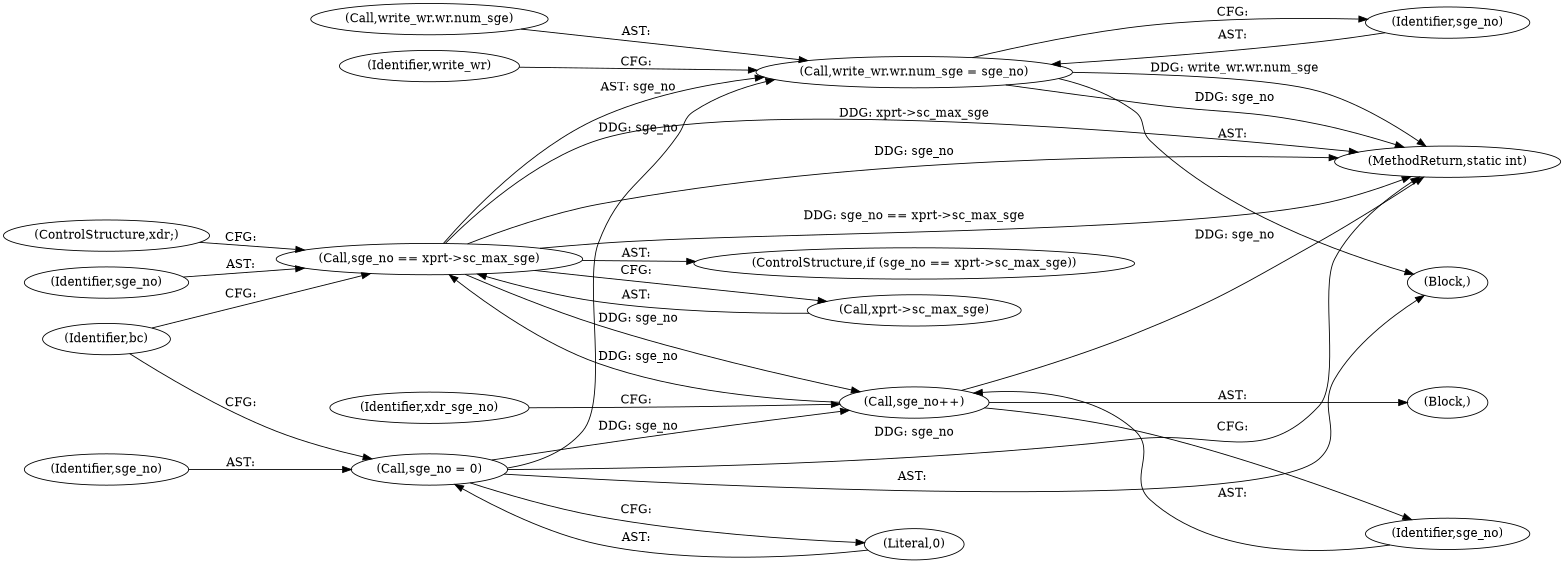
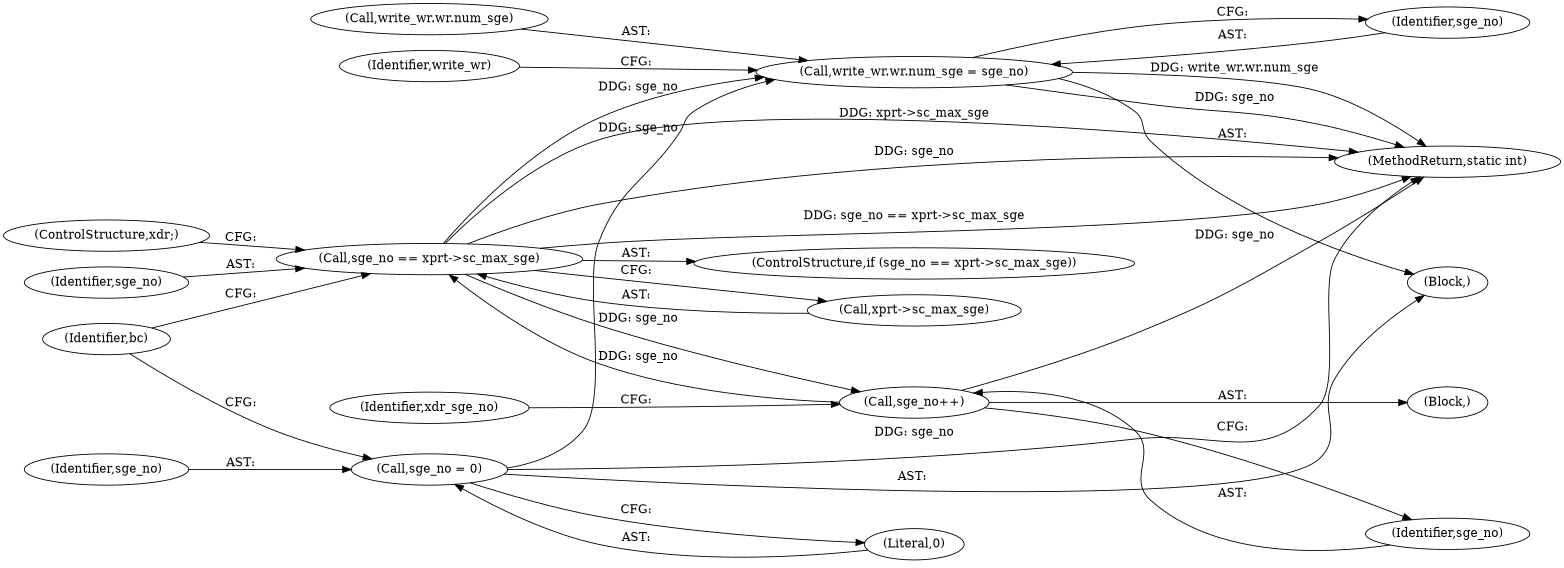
(638, 87) -> (638, 87)
(666, 434) -> none
